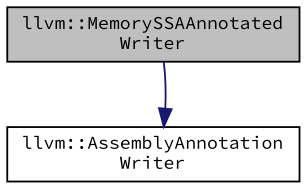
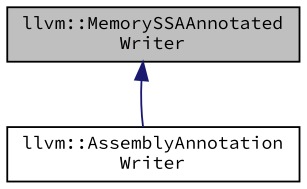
(166, 85) -> (141, 104)
